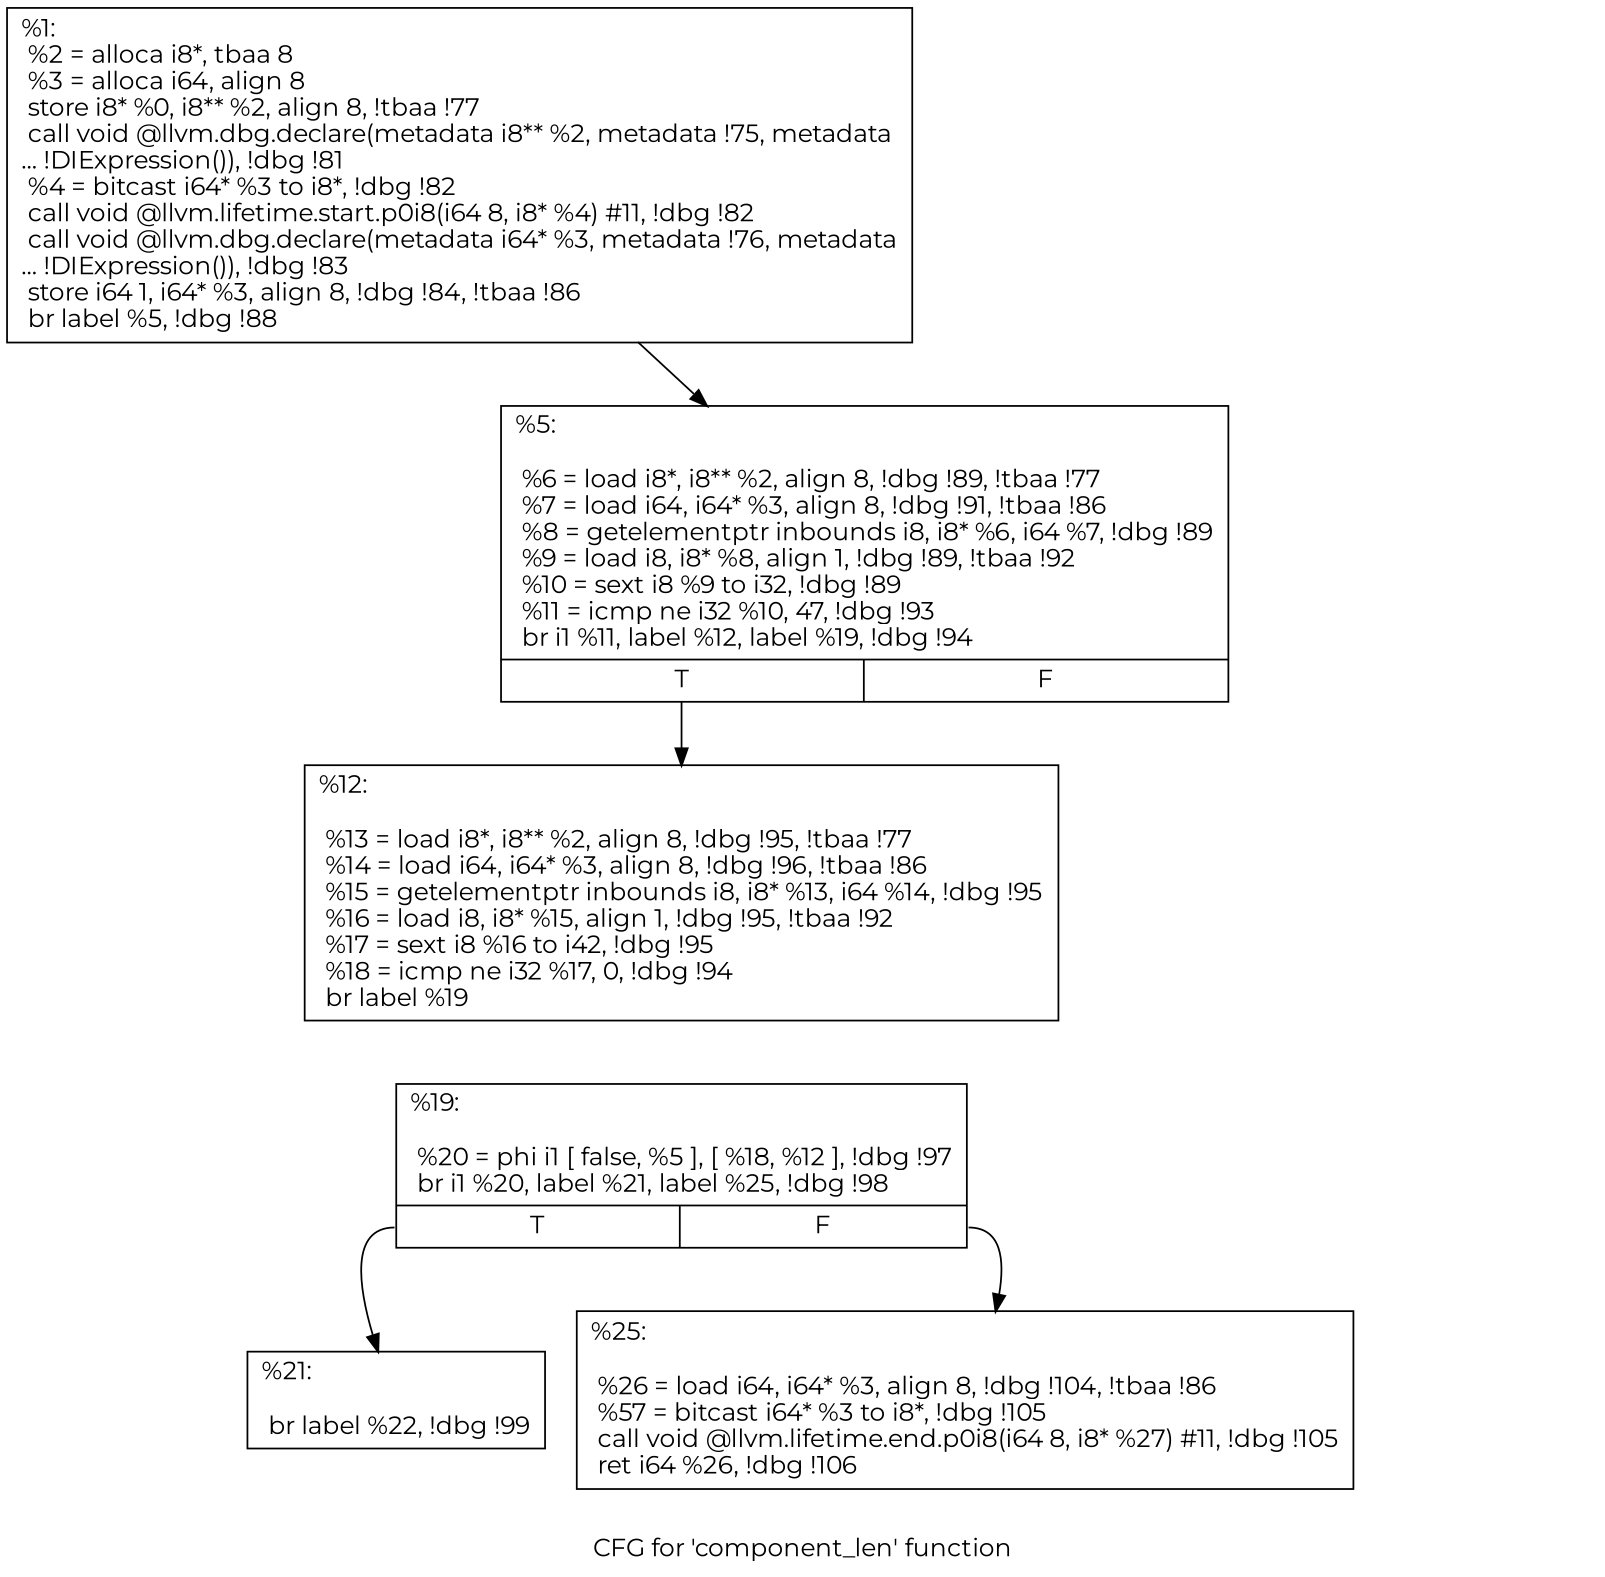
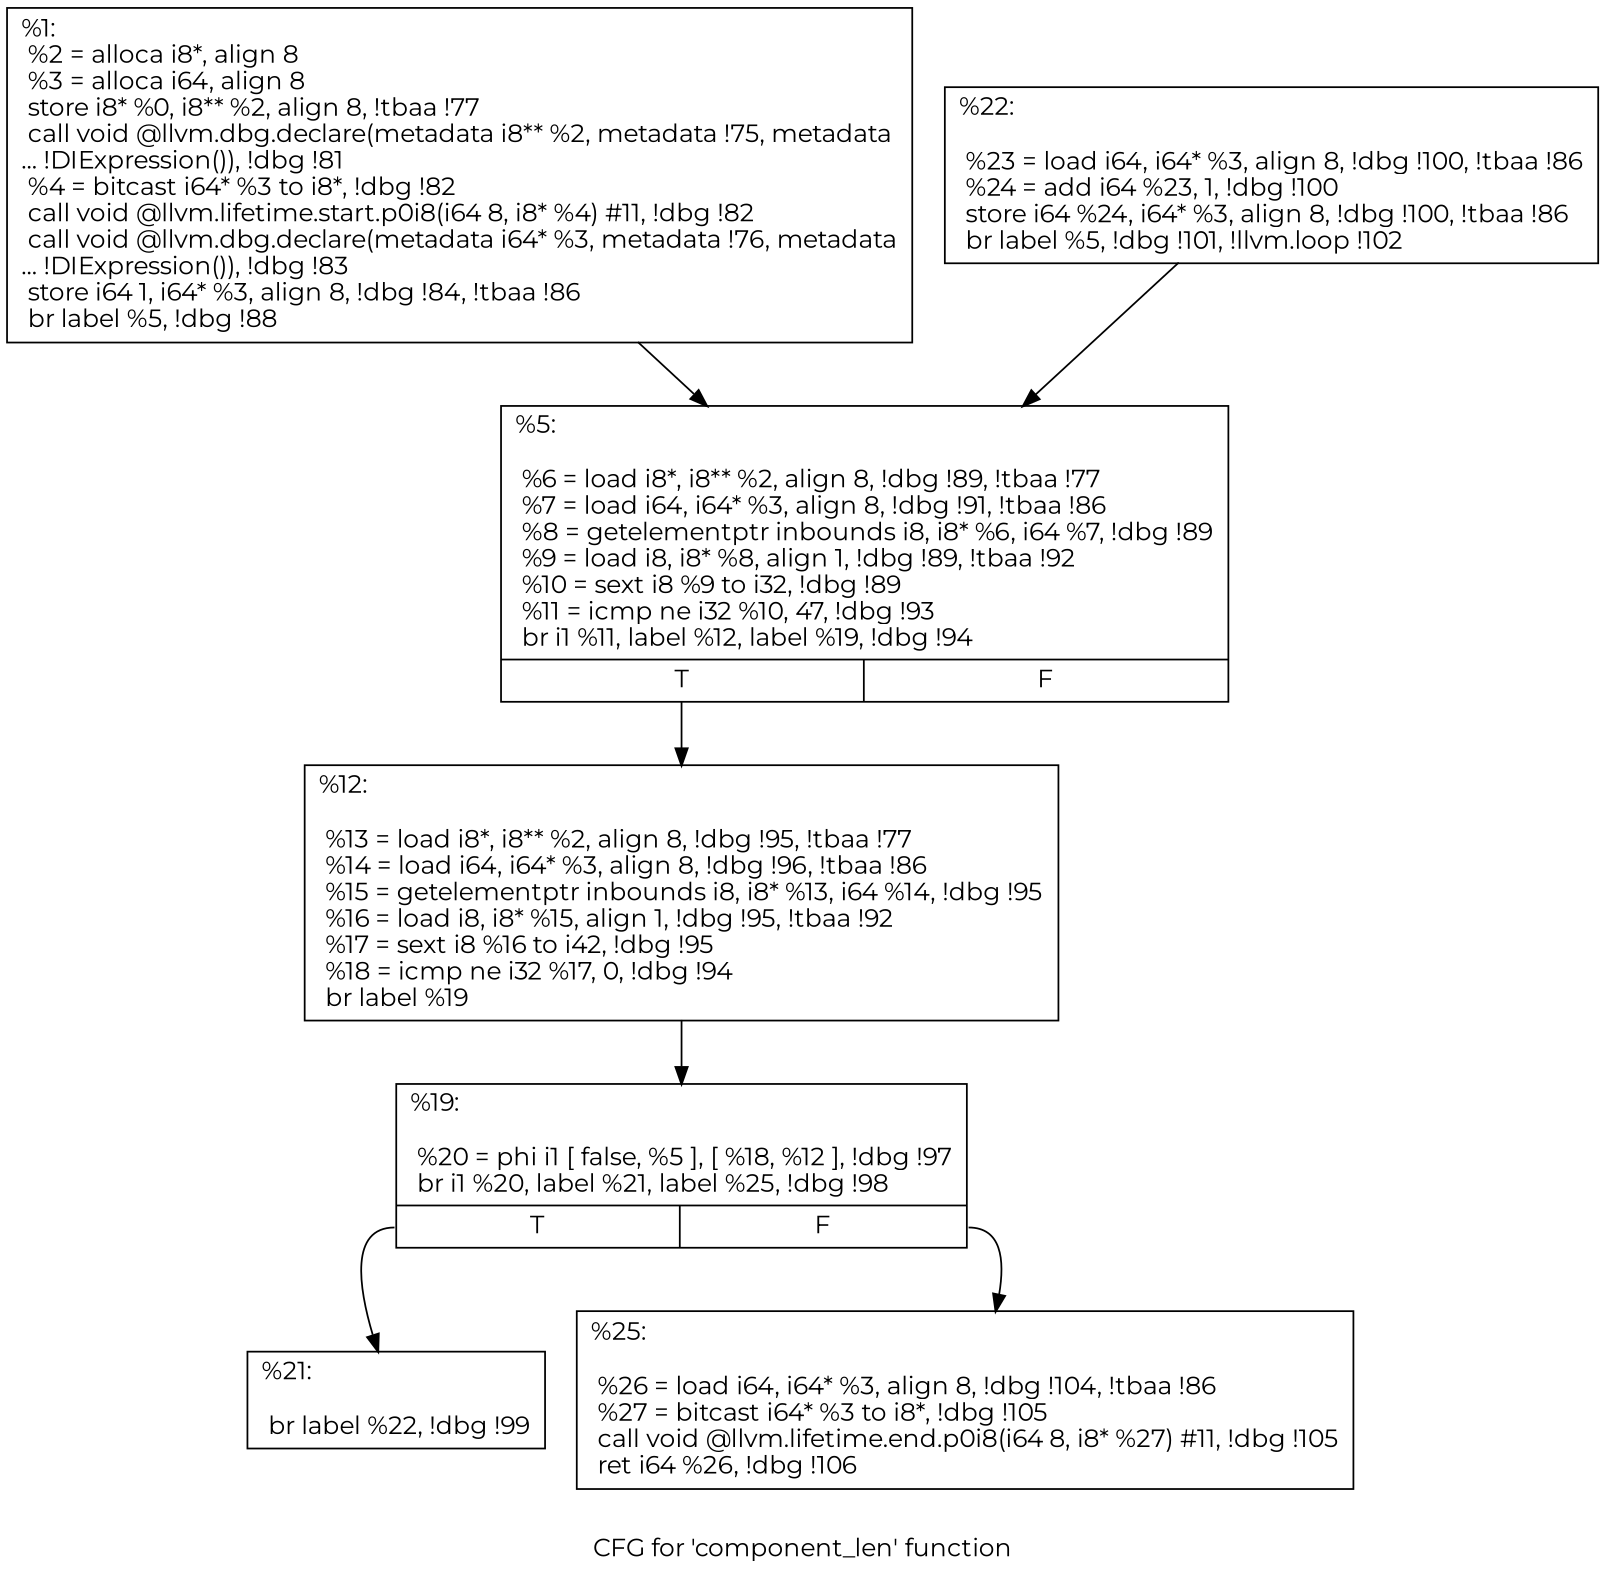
(158, 55) -> (160, 55)
none -> (1272, 175)
none -> (682, 1043)
(819, 1413) -> (820, 1413)
